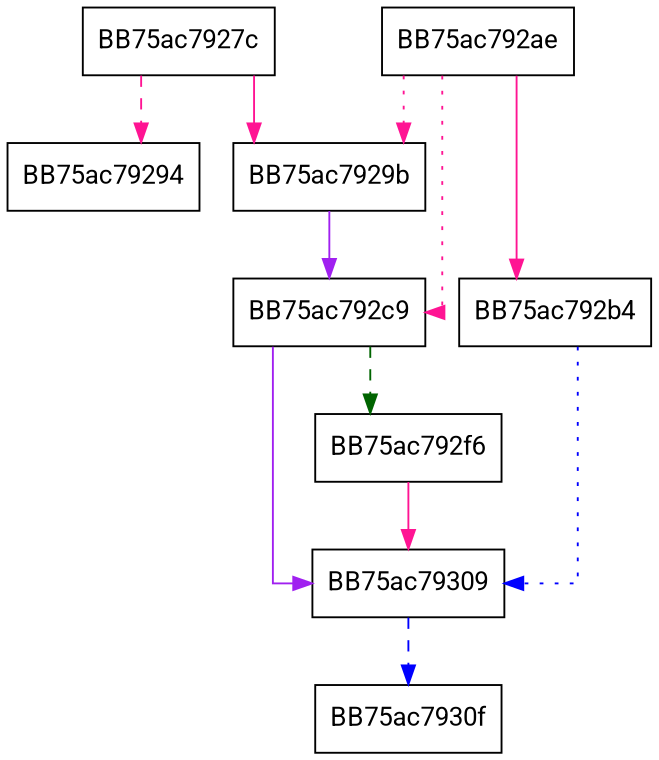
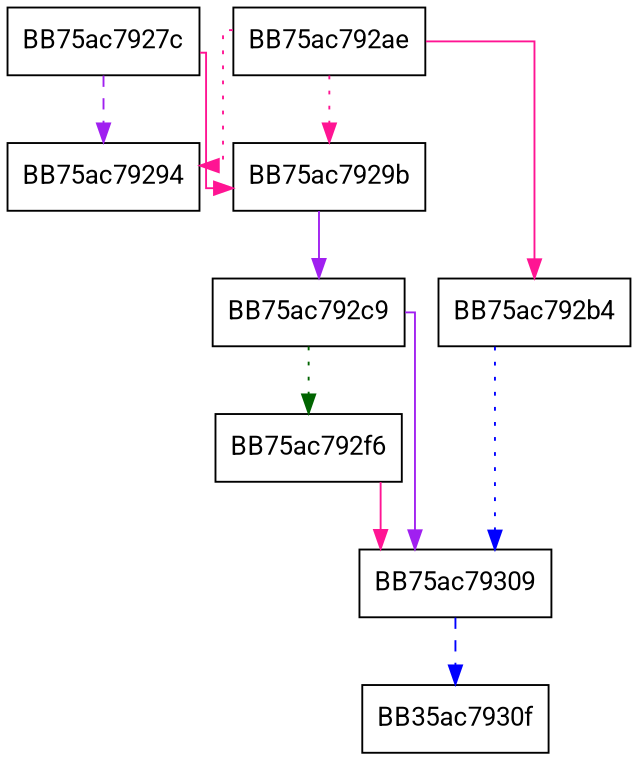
(141, 100) -> (104, 100)
(442, 195) -> (223, 95)
(370, 371) -> (309, 371)
(408, 719) -> (455, 719)
